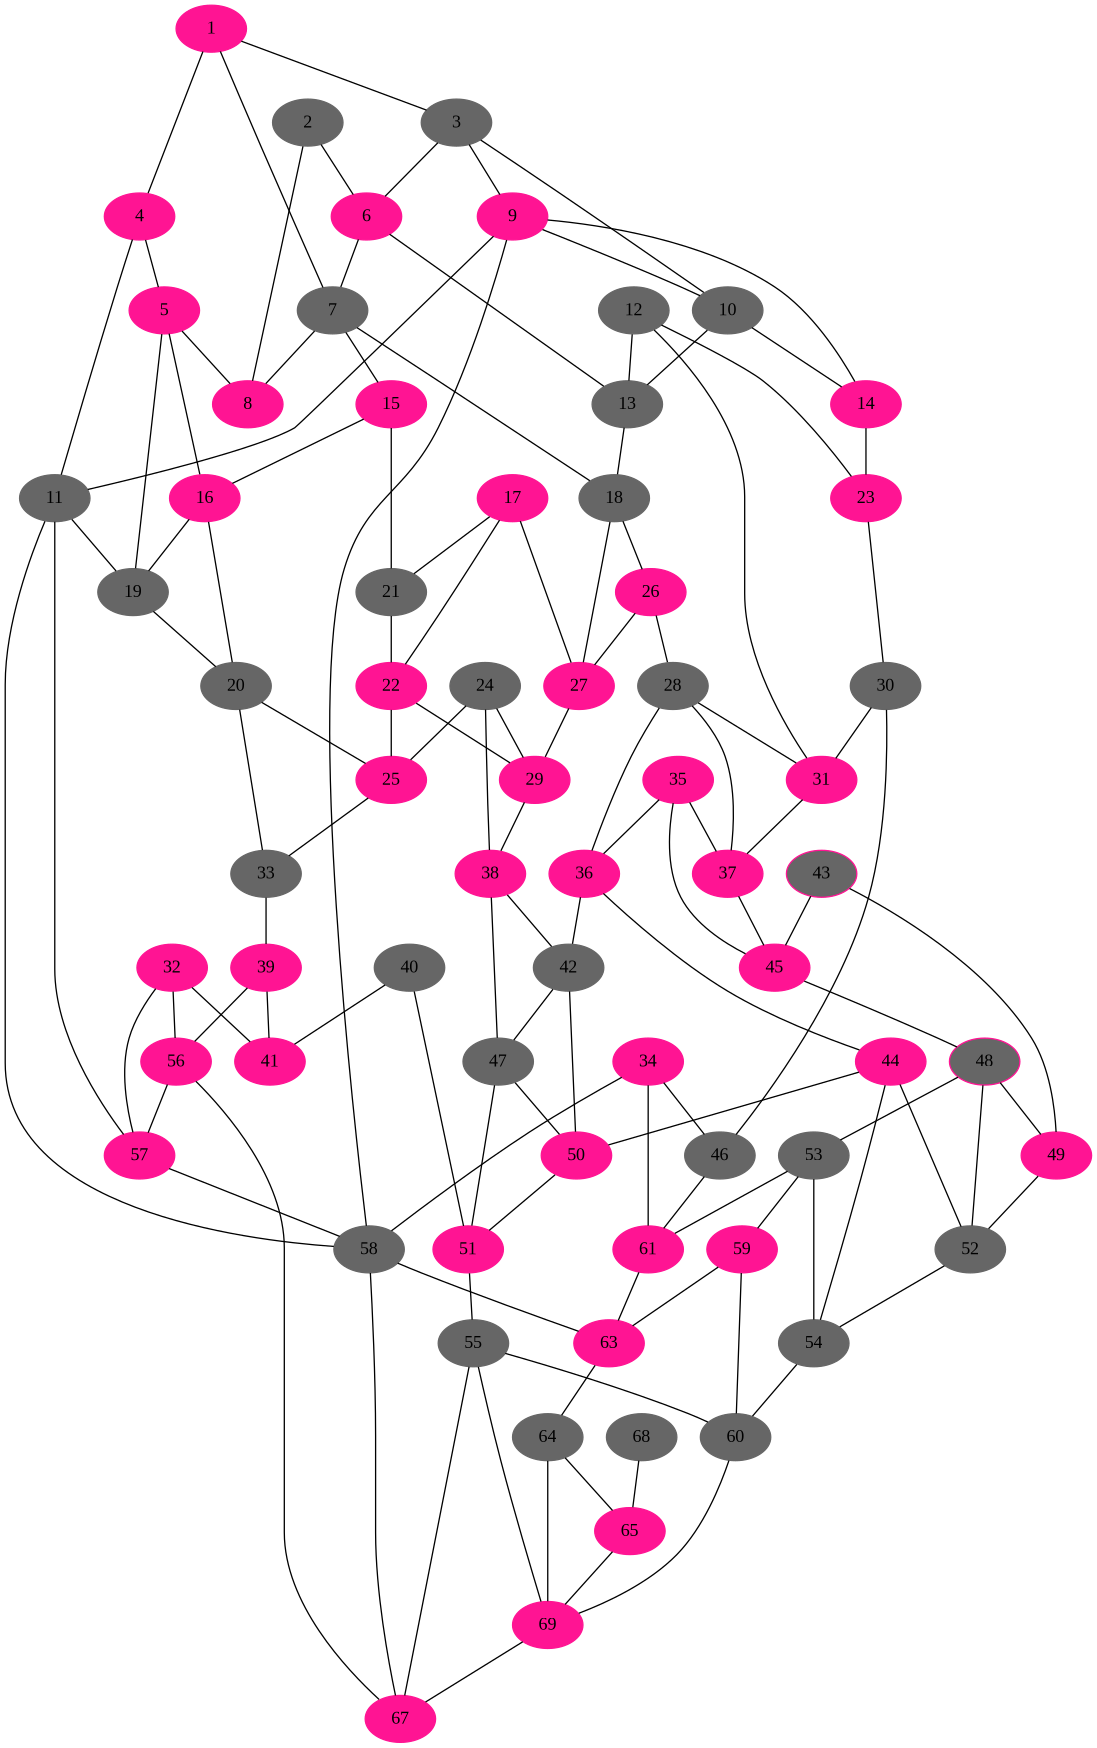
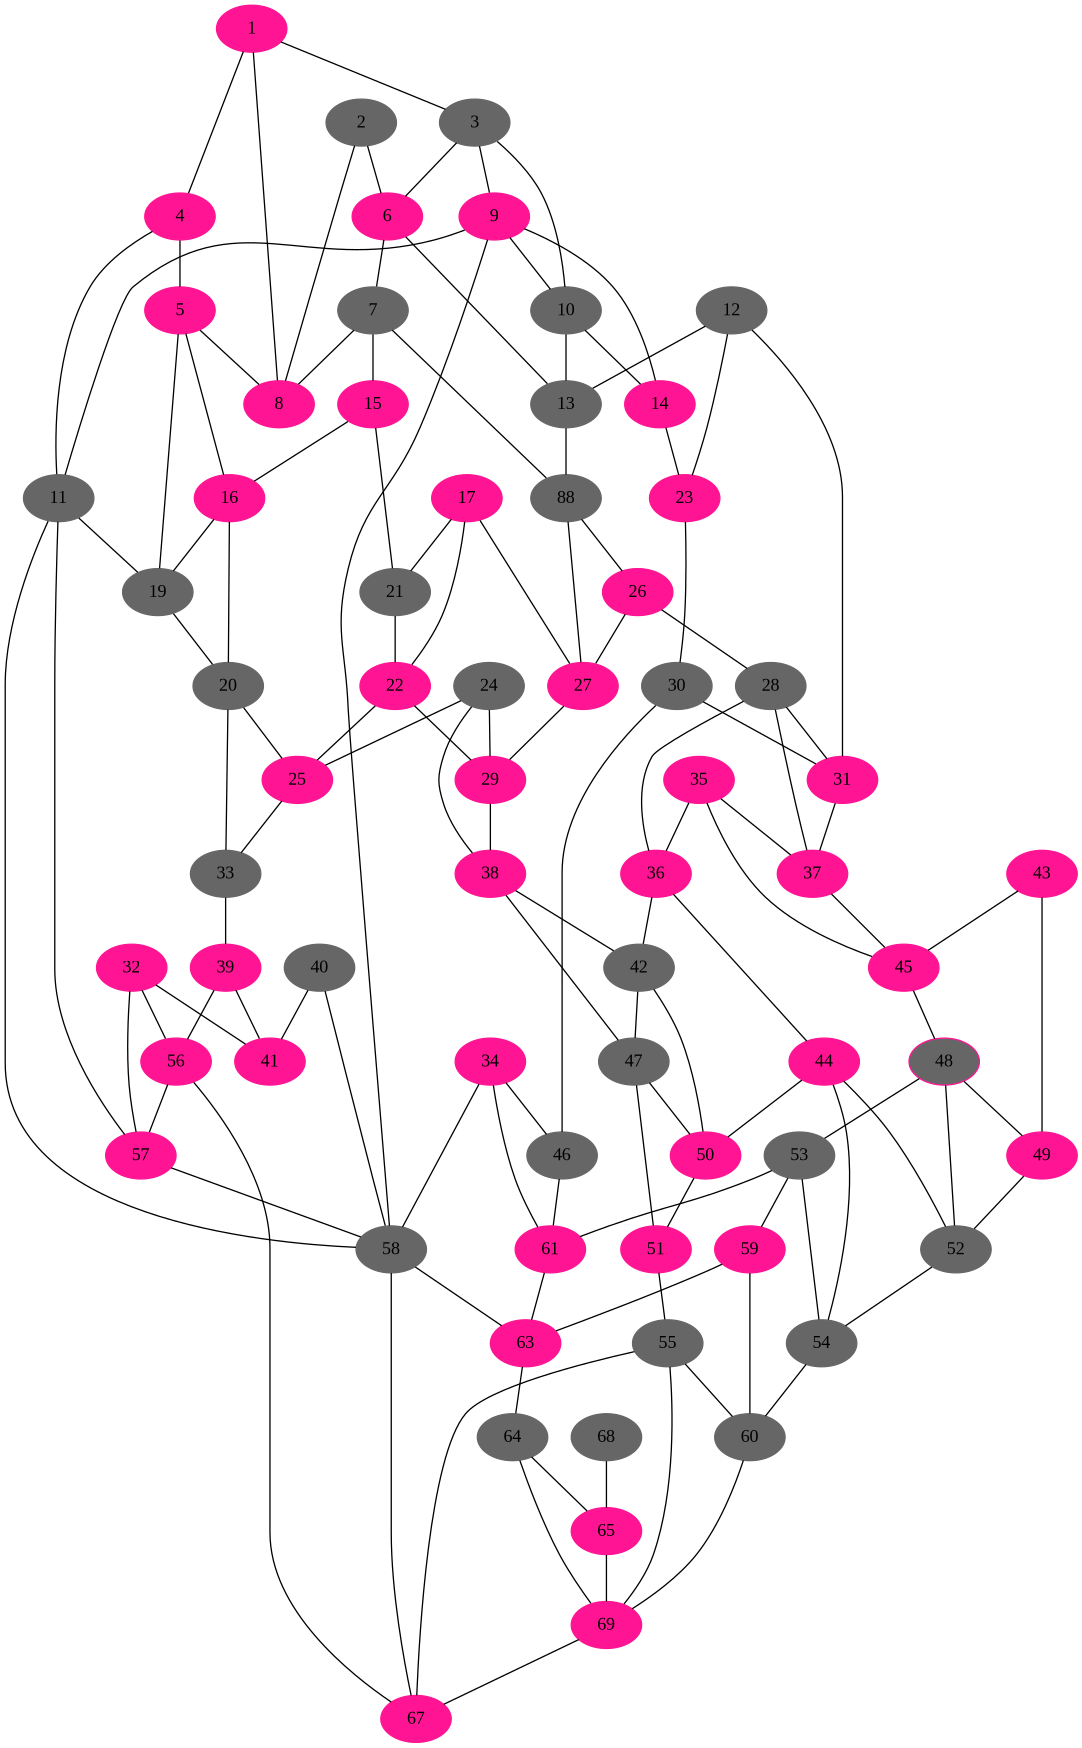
(271, 170) -> (265, 216)
(614, 498) -> (566, 498)
(822, 874) -> (1042, 874)
(439, 1109) -> (355, 1108)
